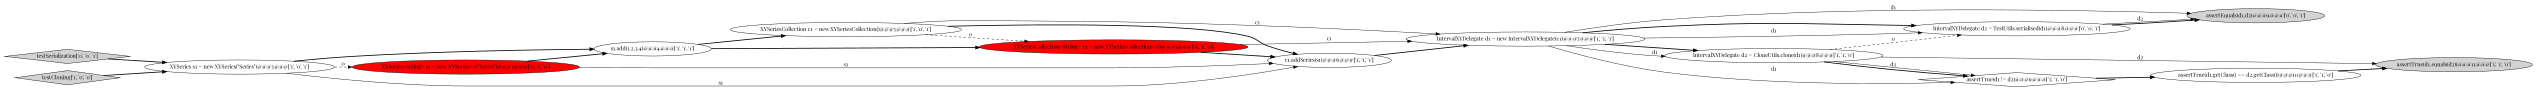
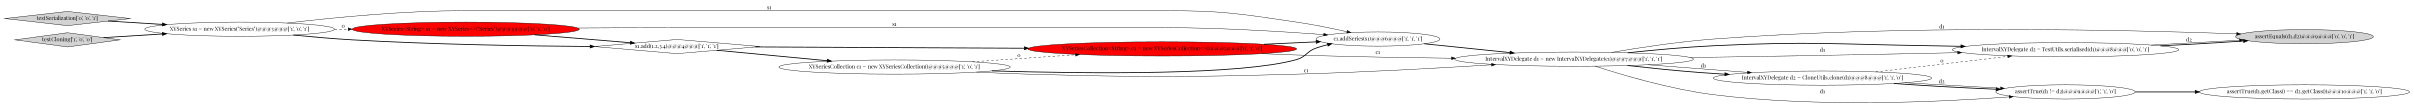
(653, 49) -> (677, 47)
(2454, 65) -> none
(2017, 80) -> (2066, 92)
